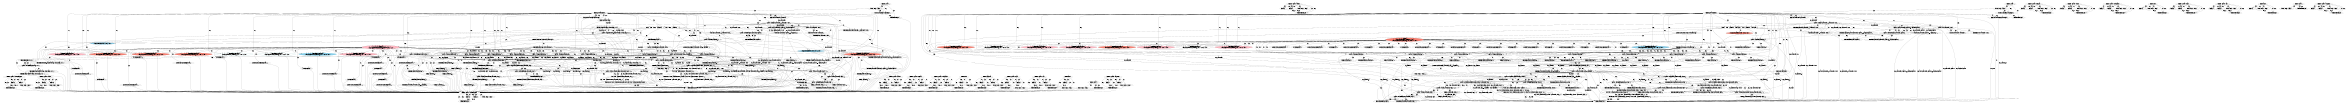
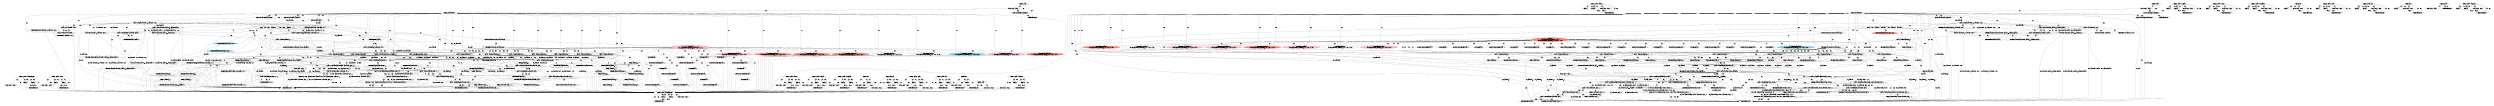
(305, 35) -> (302, 72)
